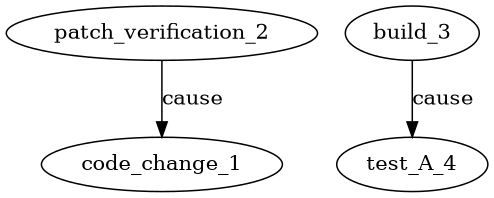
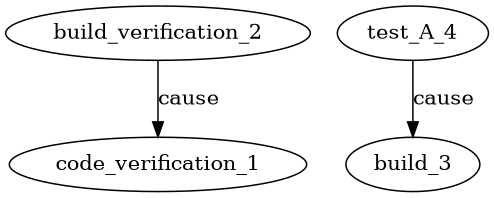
(162, 33) -> (158, 33)
(412, 91) -> (413, 91)
(162, 164) -> (158, 164)
